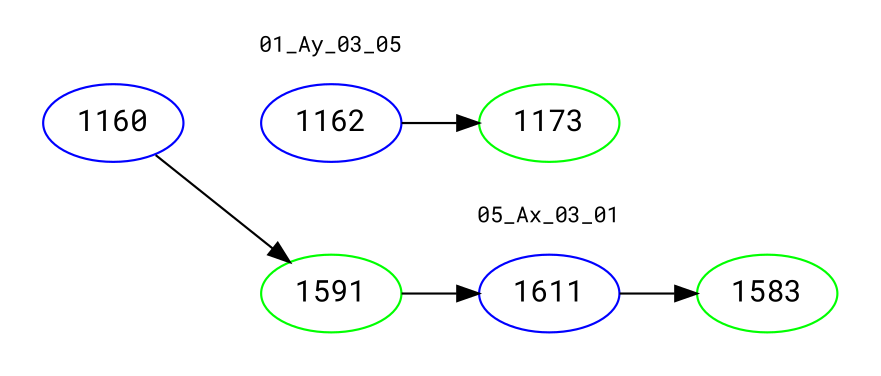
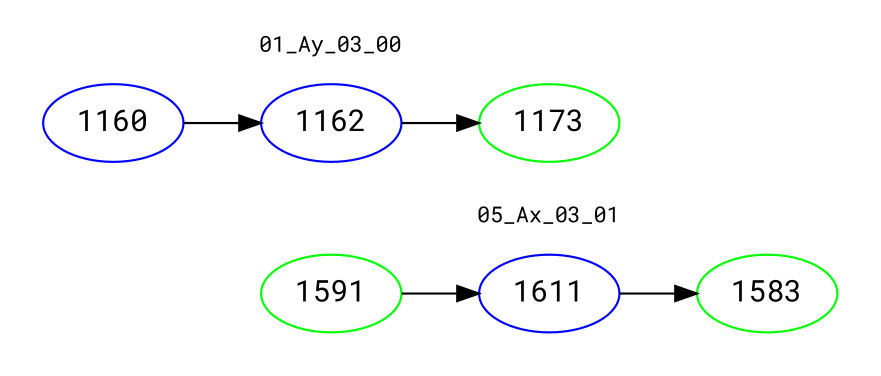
(331, 46) -> (331, 46)
(214, 202) -> (211, 123)
